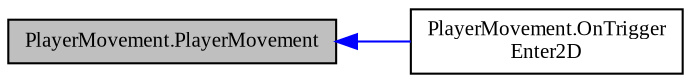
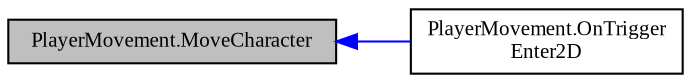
(172, 42) -> (172, 42)
